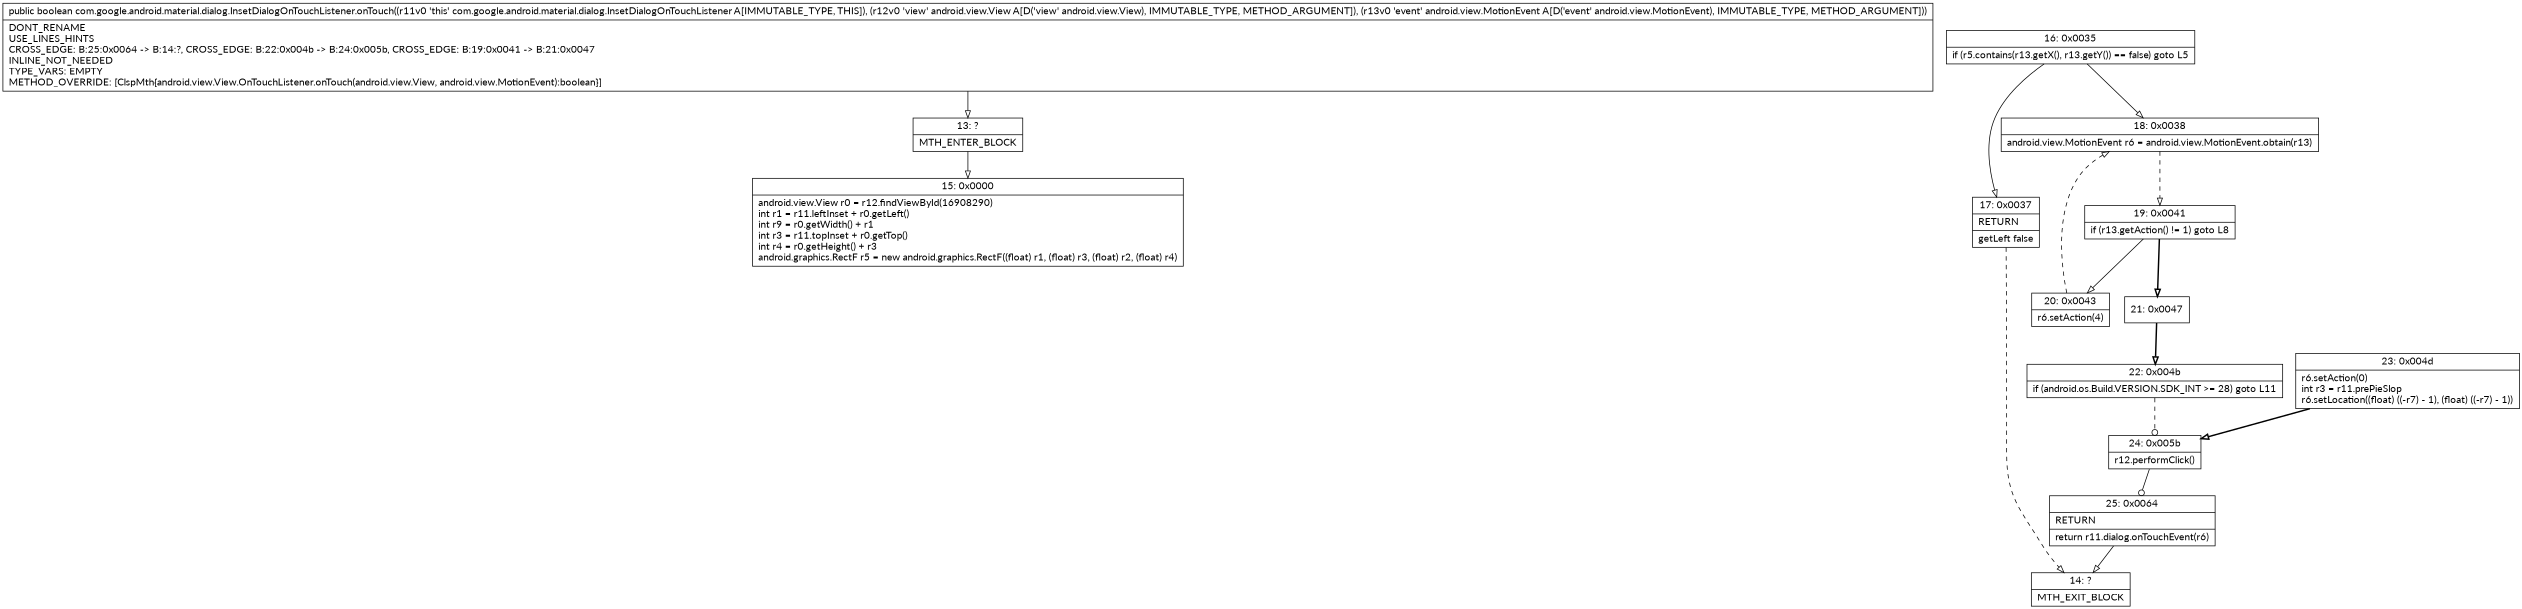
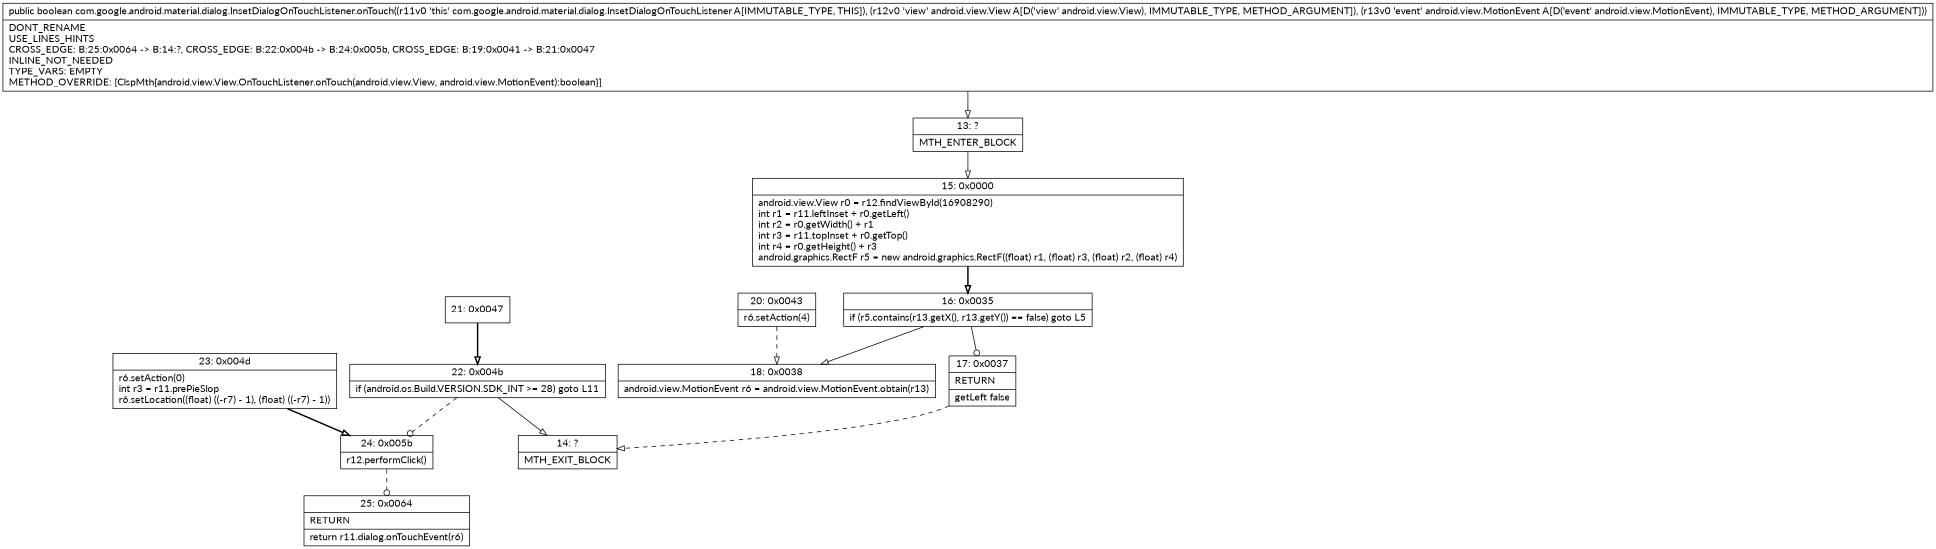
(1995, 118) -> (974, 338)
(2160, 222) -> none
(816, 225) -> (816, 225)
none -> (968, 276)
(2146, 480) -> (387, 479)
(2106, 556) -> (520, 414)
